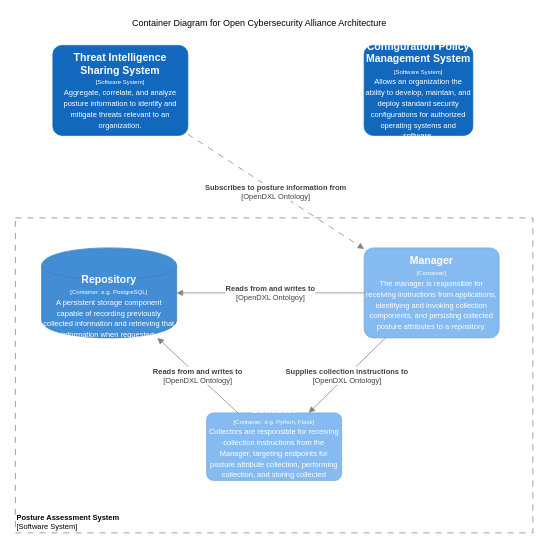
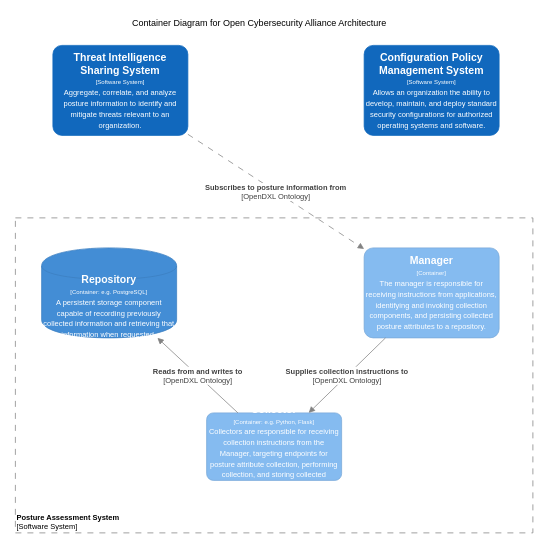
(419, 90) -> (432, 90)
(273, 293) -> none
